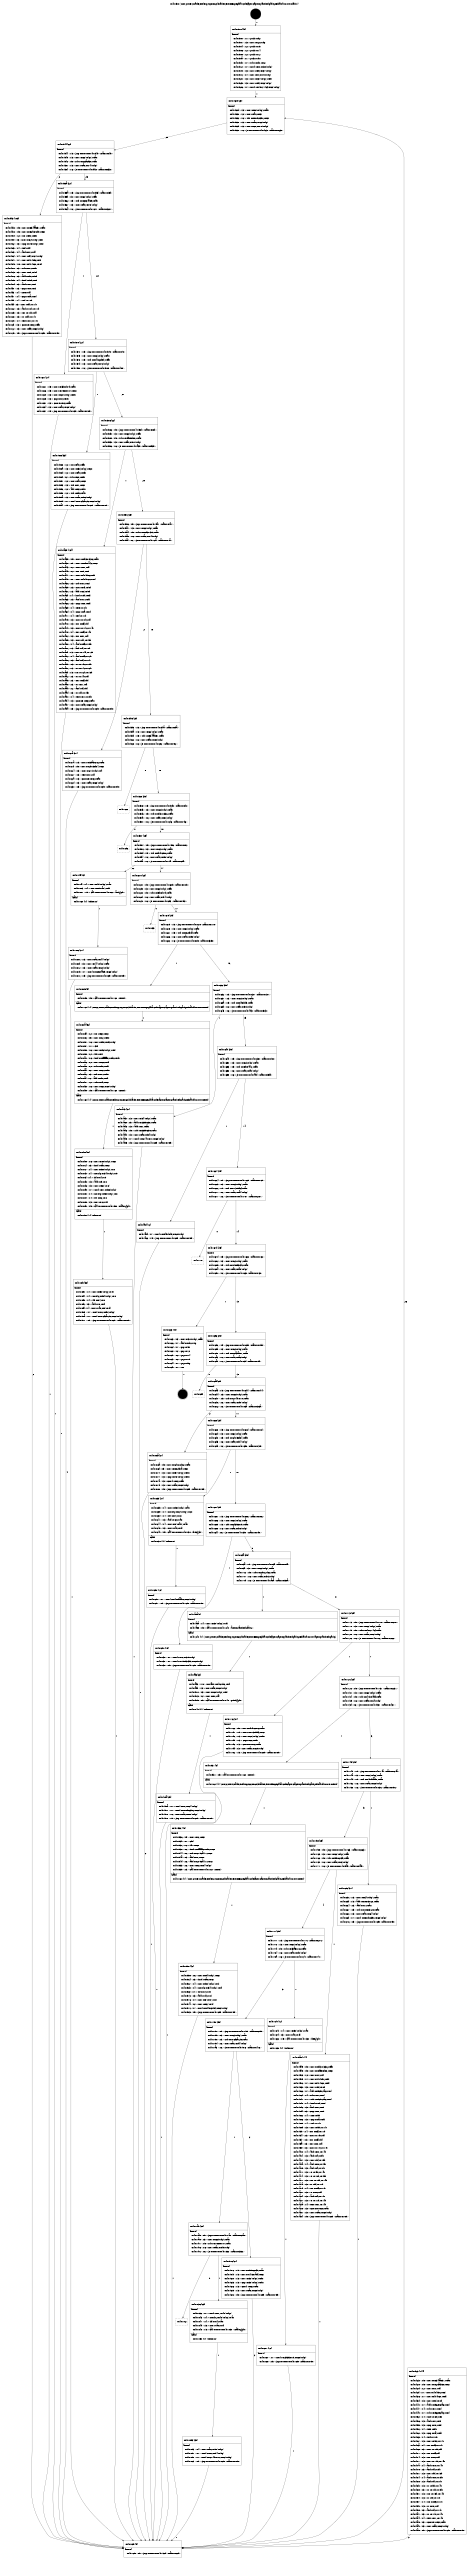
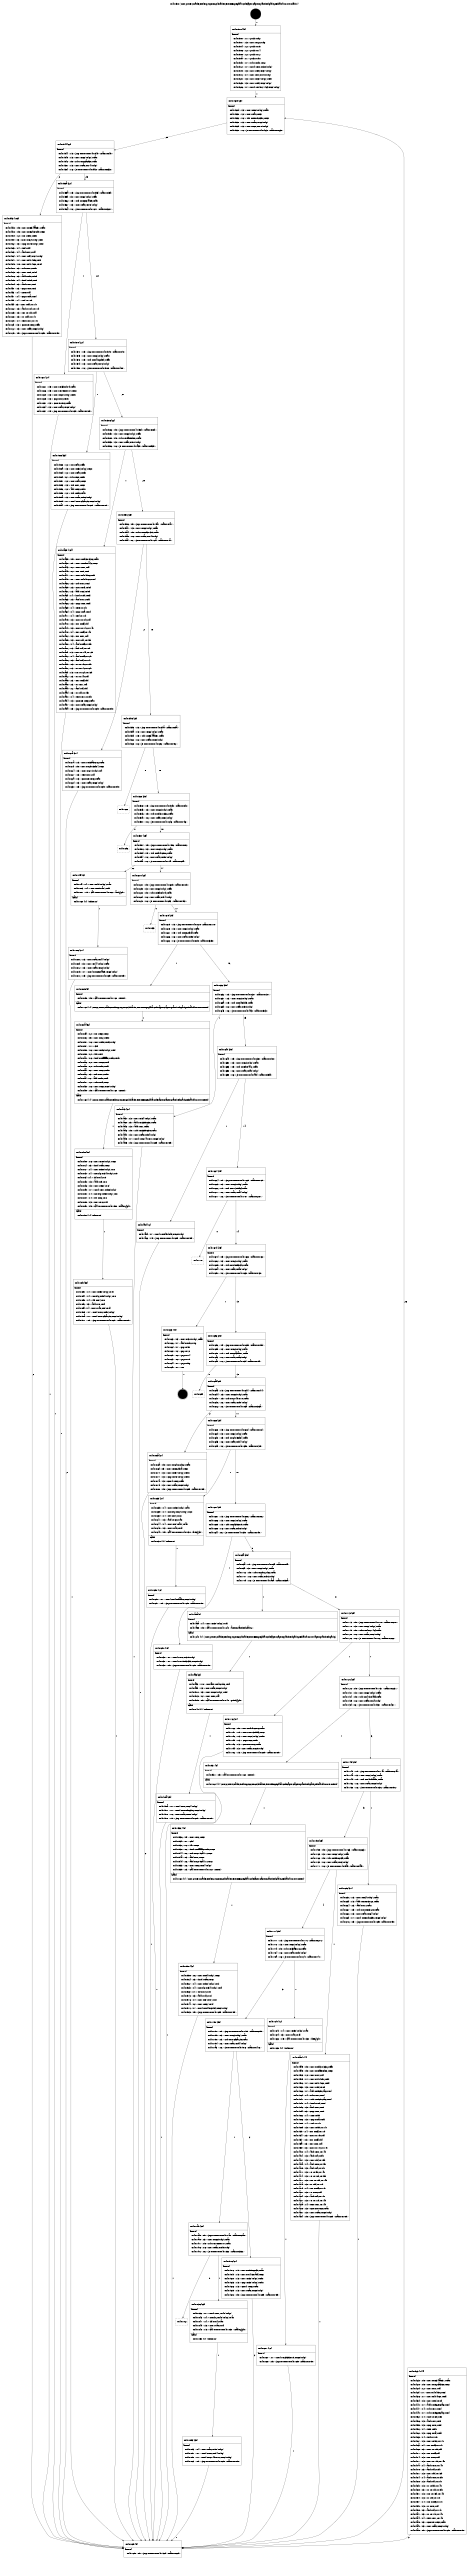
(67, 1473) -> (67, 1473)
